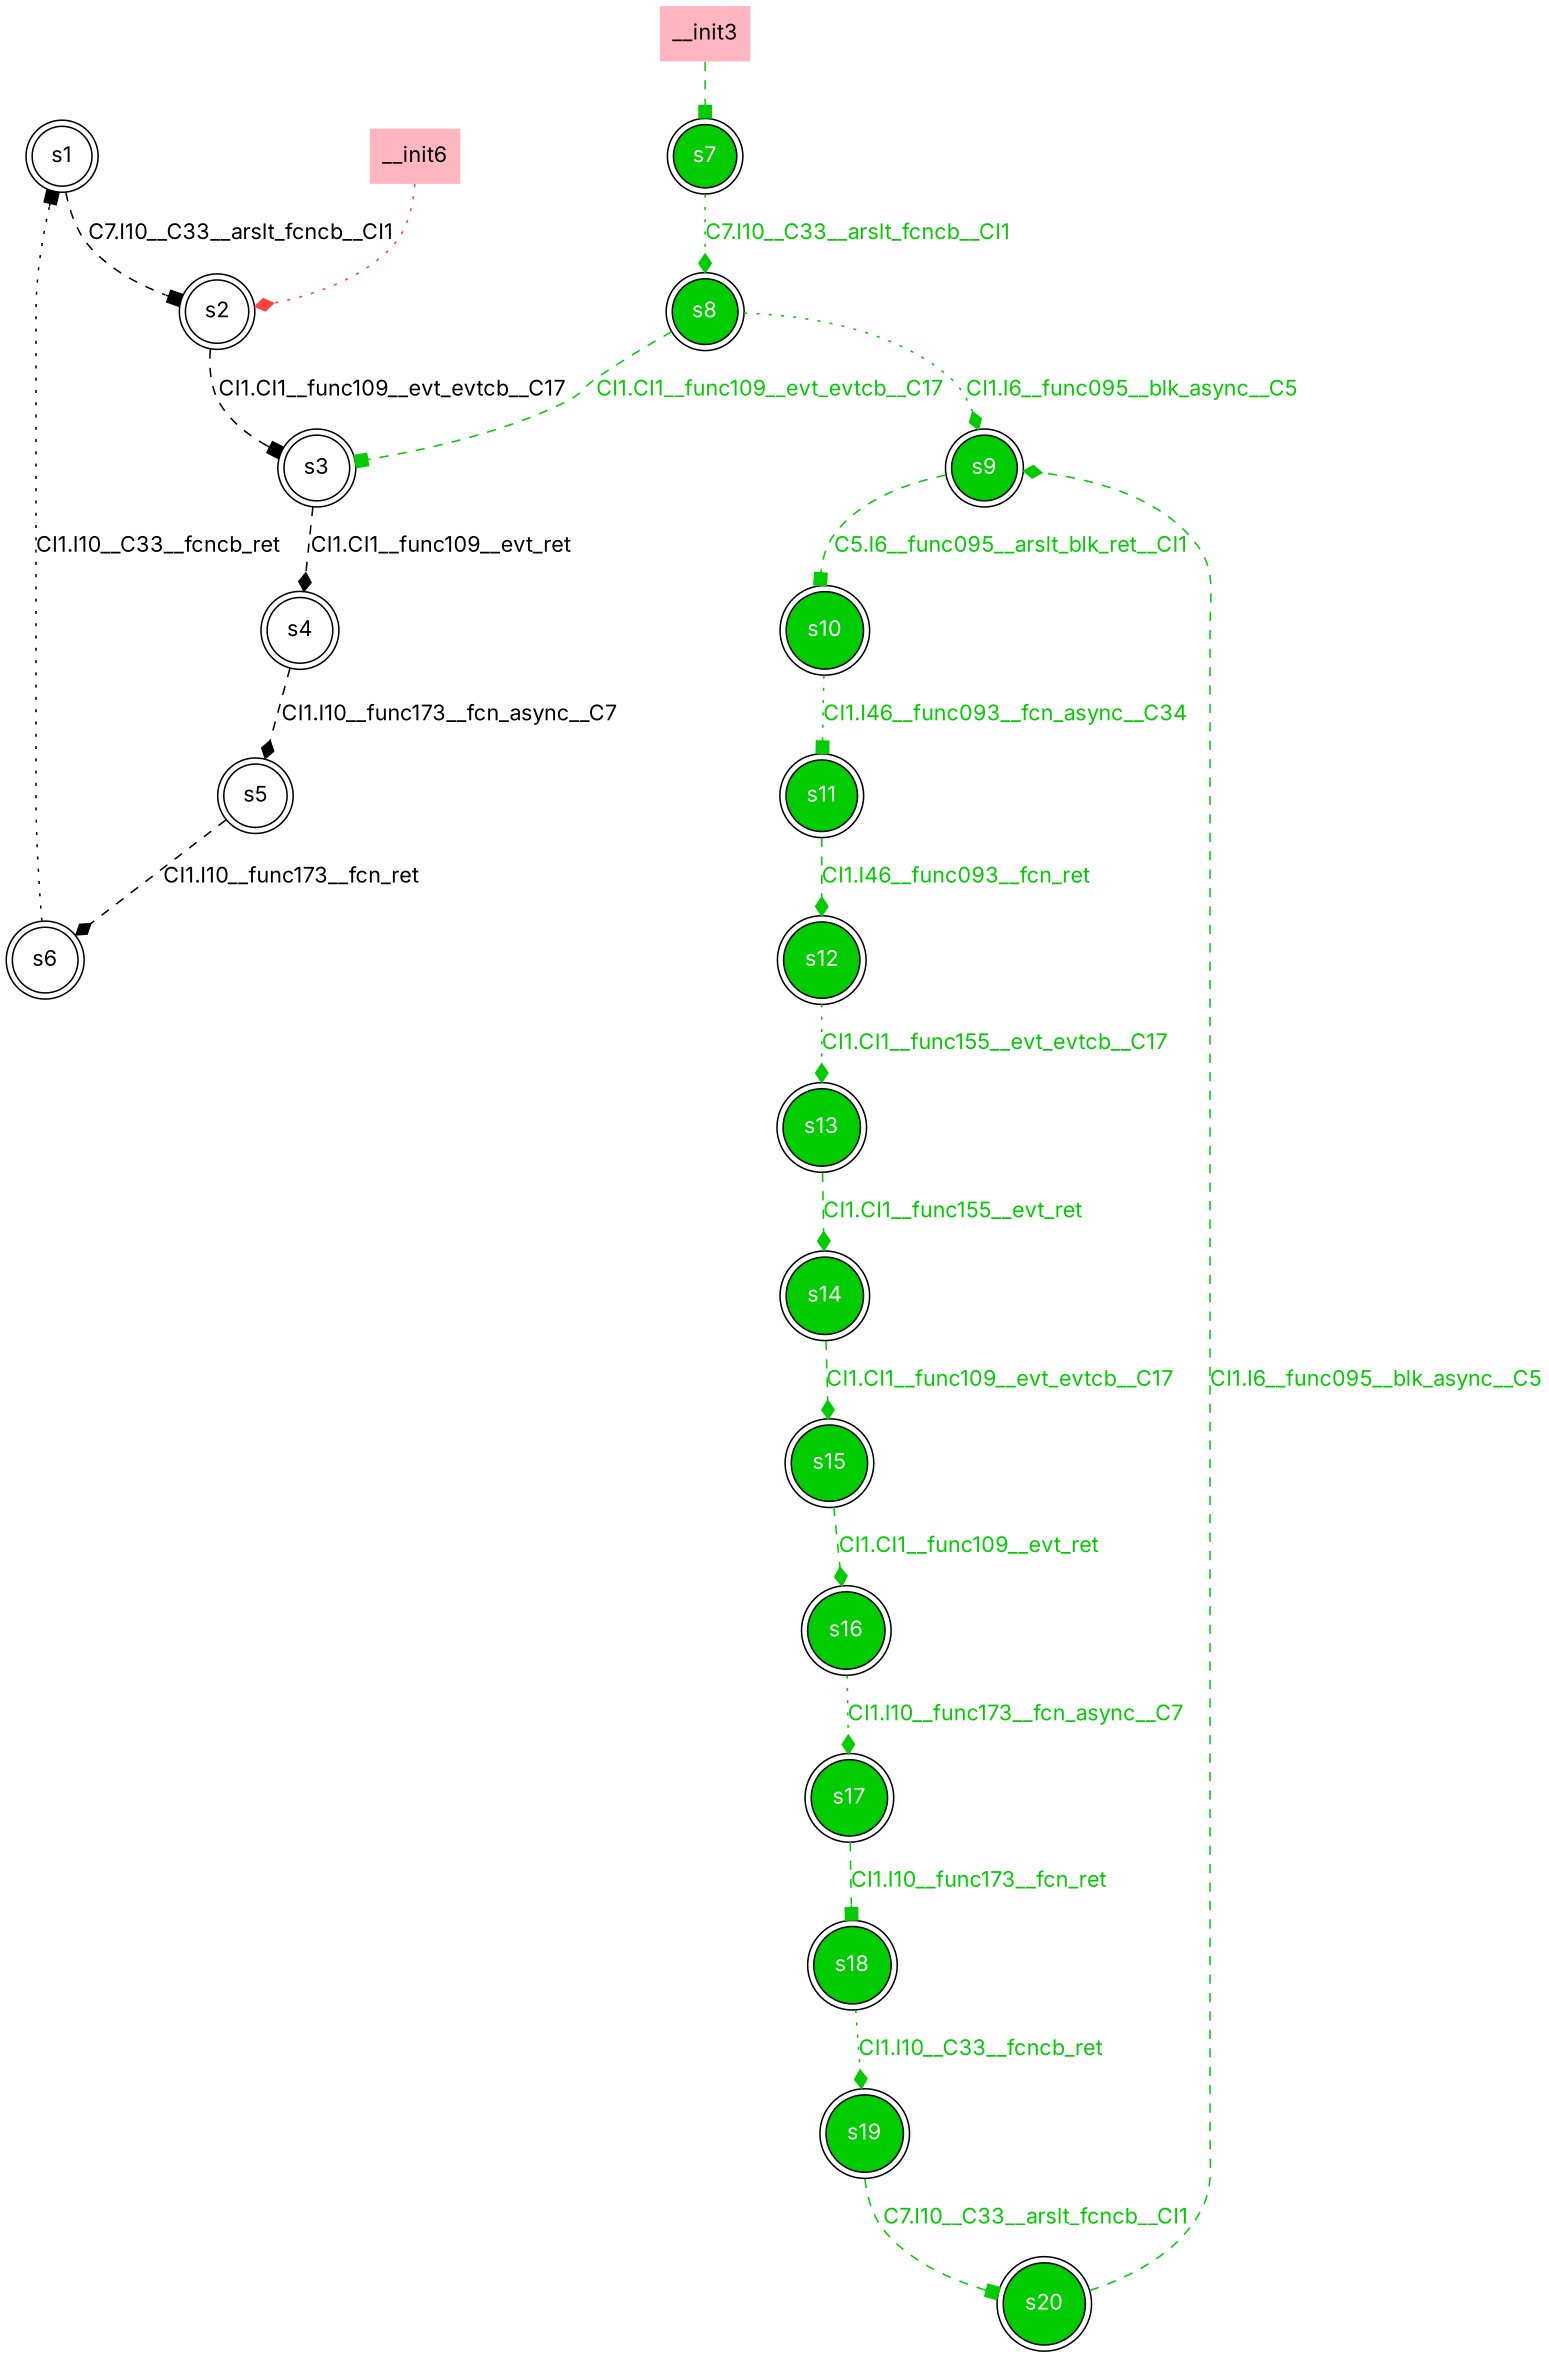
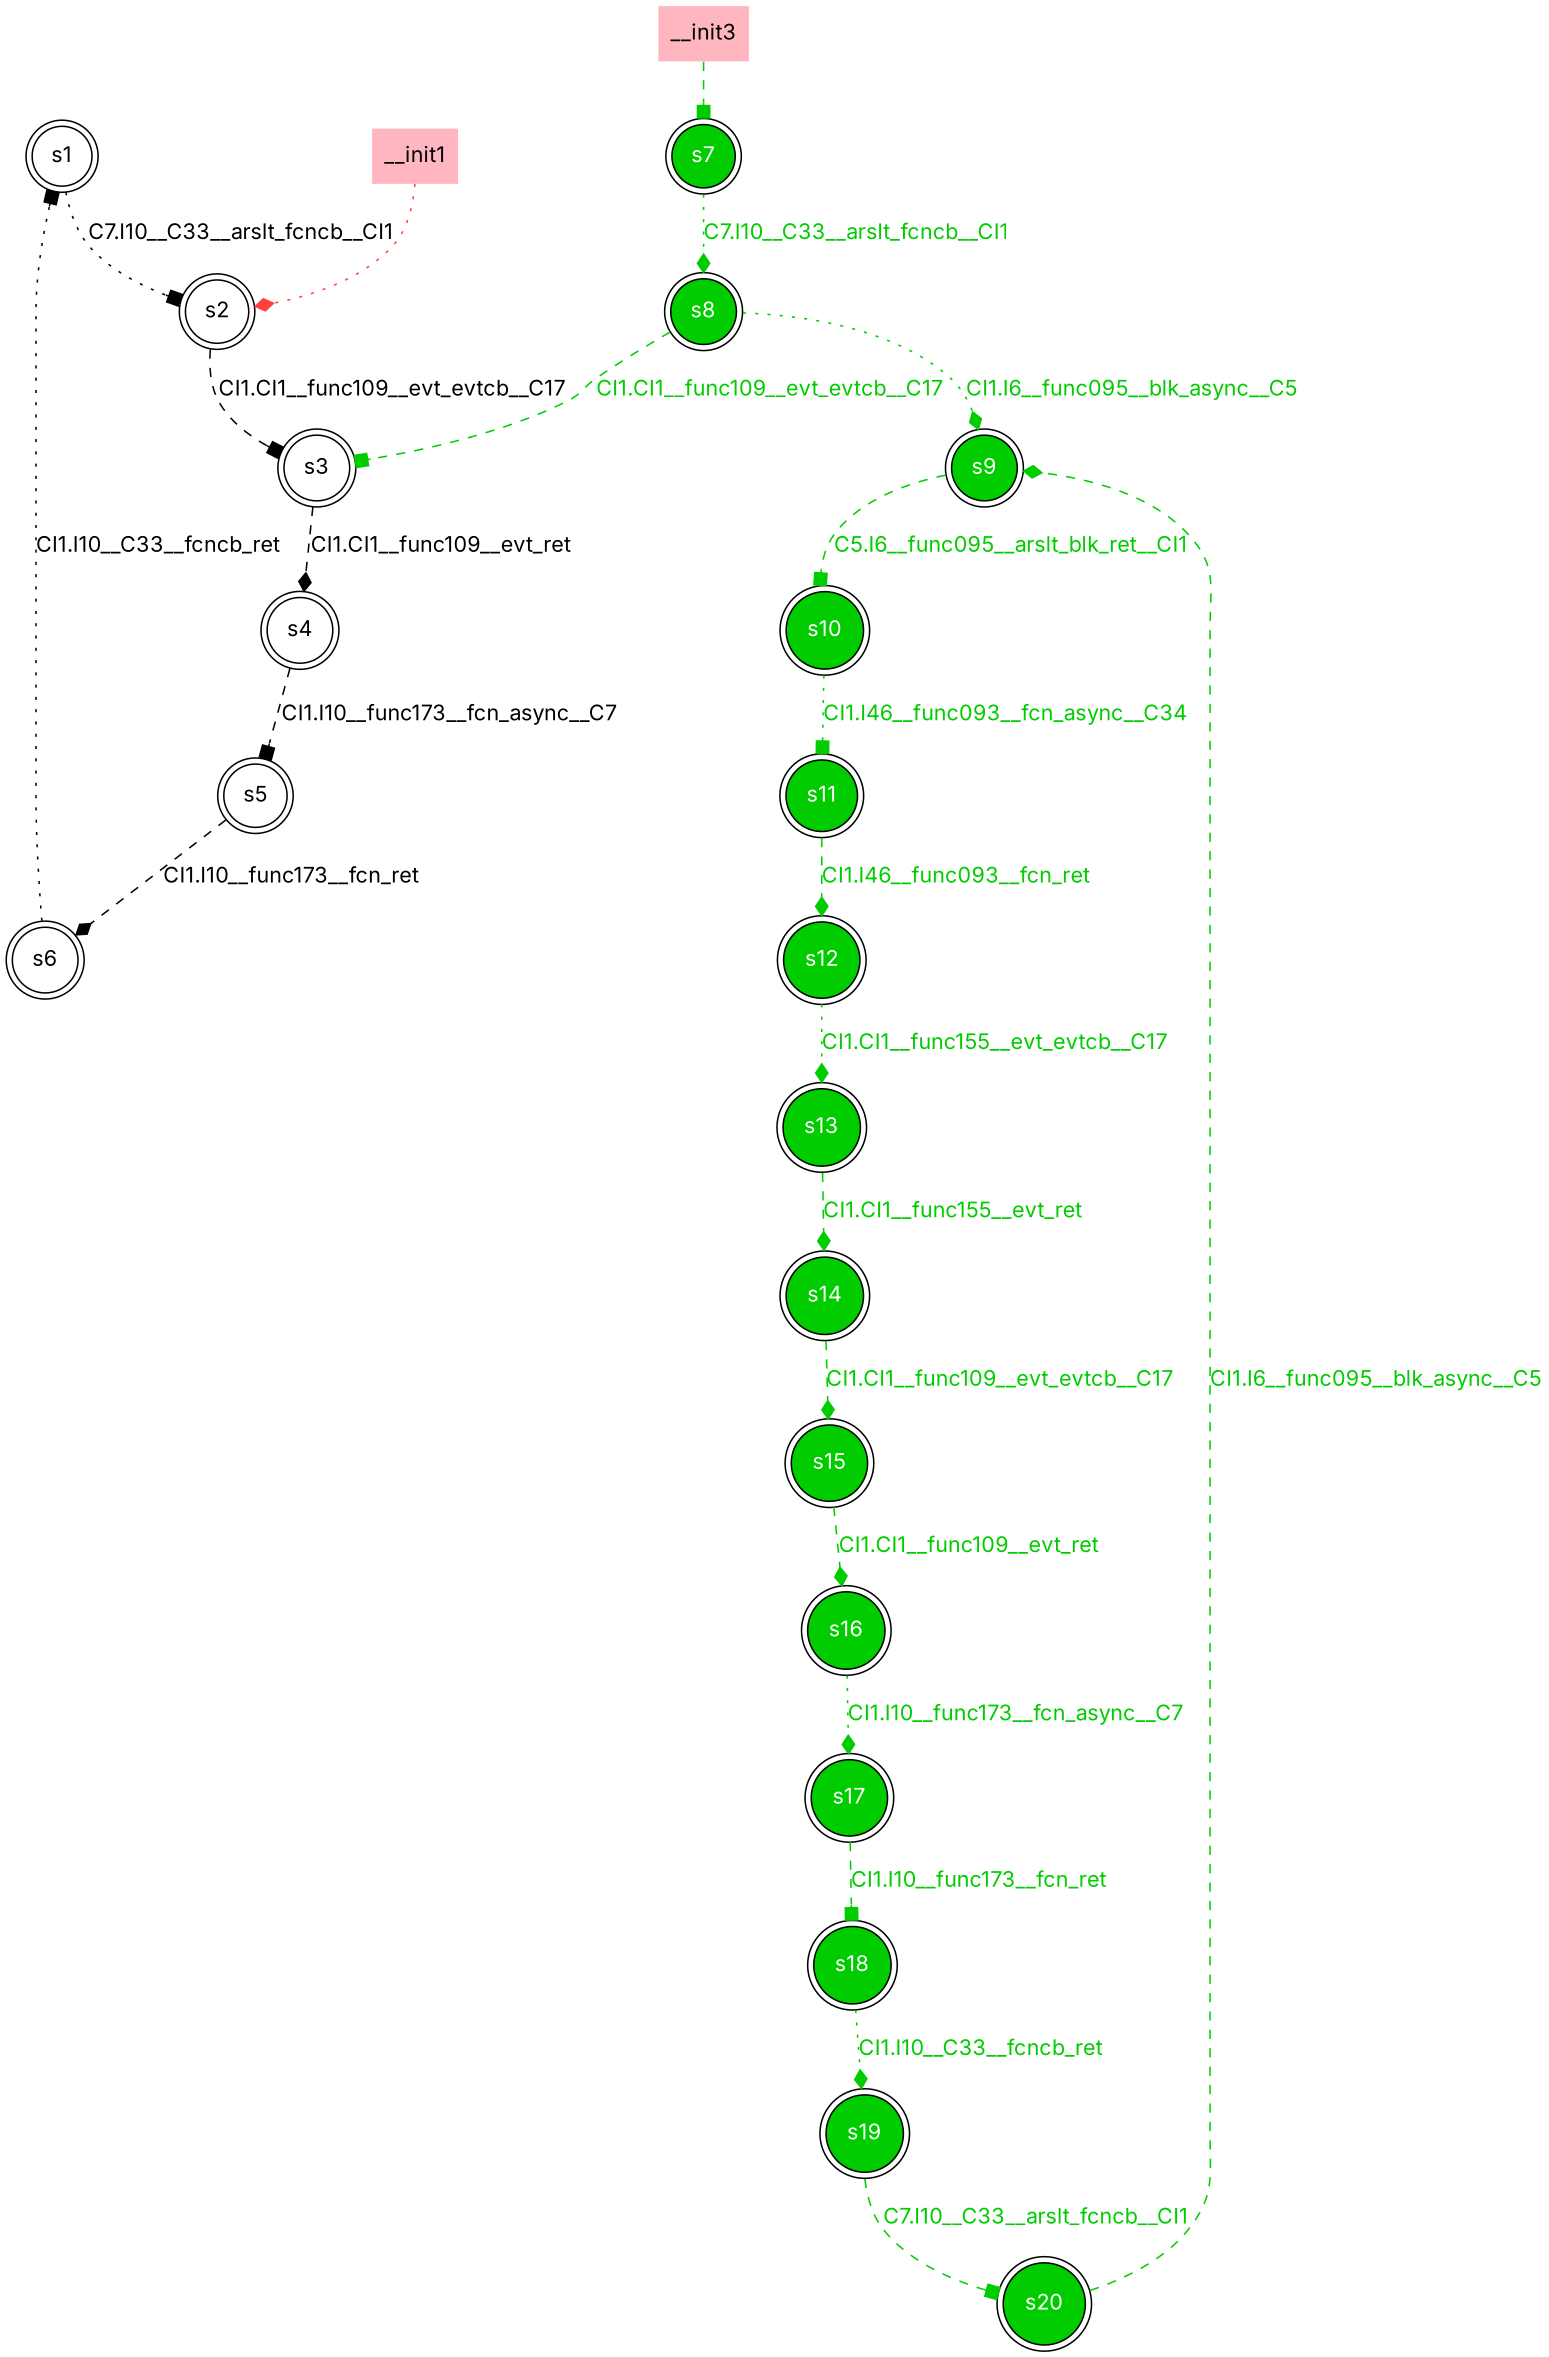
(415, 156) -> (415, 156)
(100, 257) -> (100, 257)
(280, 704) -> (280, 706)
